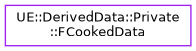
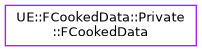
(98, 26) -> (101, 26)
